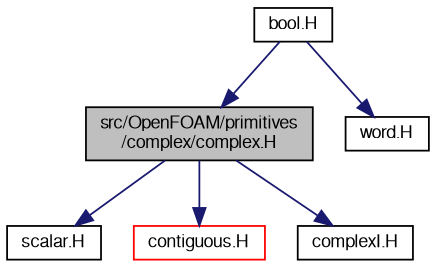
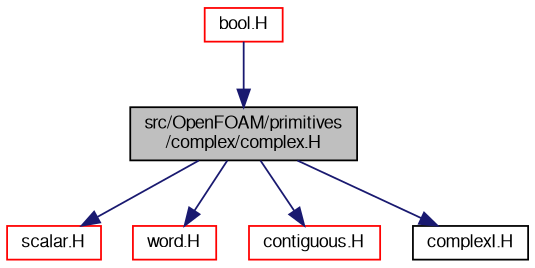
(293, 25) -> (244, 25)
(334, 73) -> (211, 186)
(387, 134) -> (175, 243)
(54, 243) -> (54, 243)
